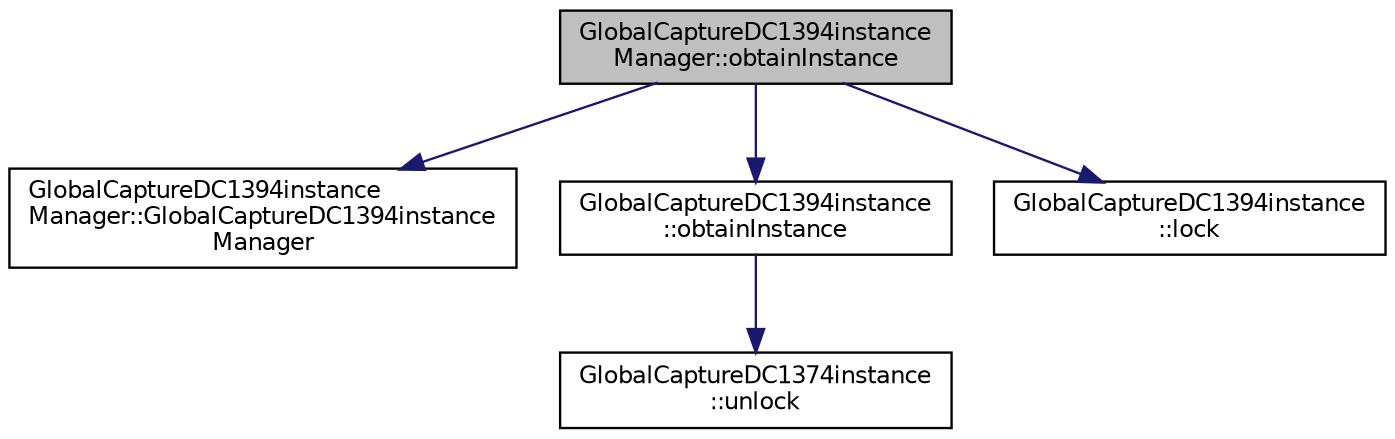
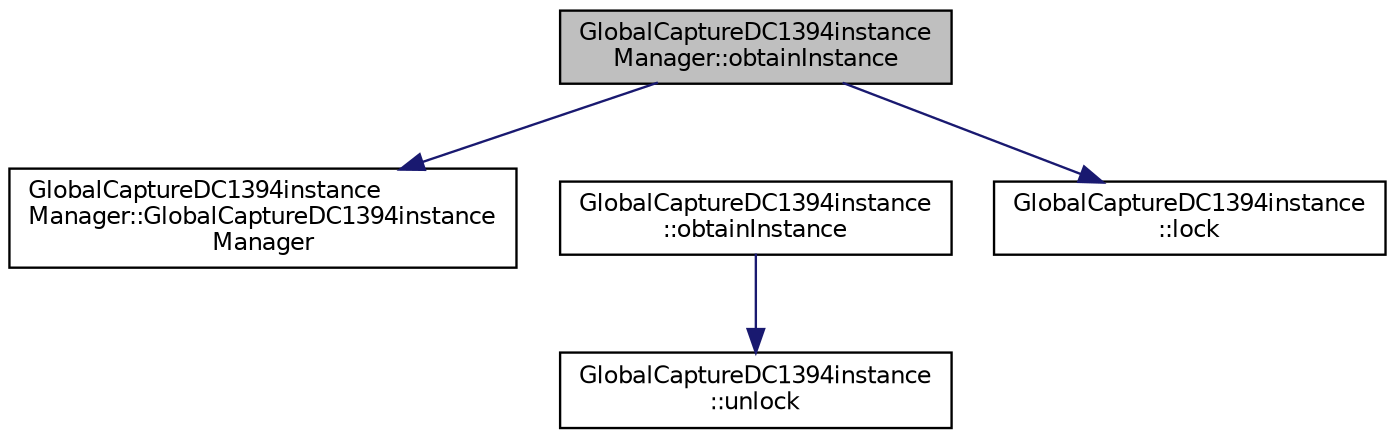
(756, 120) -> none
(756, 390) -> (756, 390)
